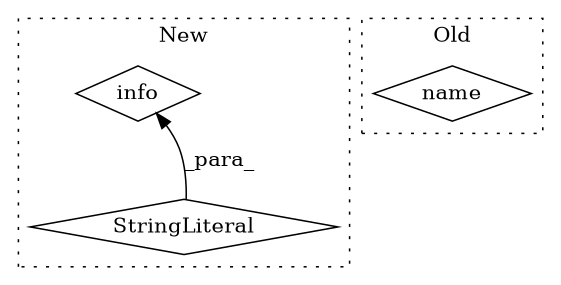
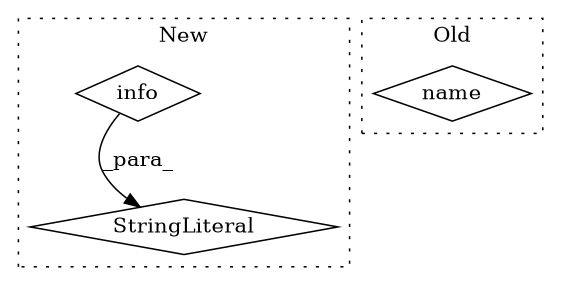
(183, 160) -> (99, 158)
